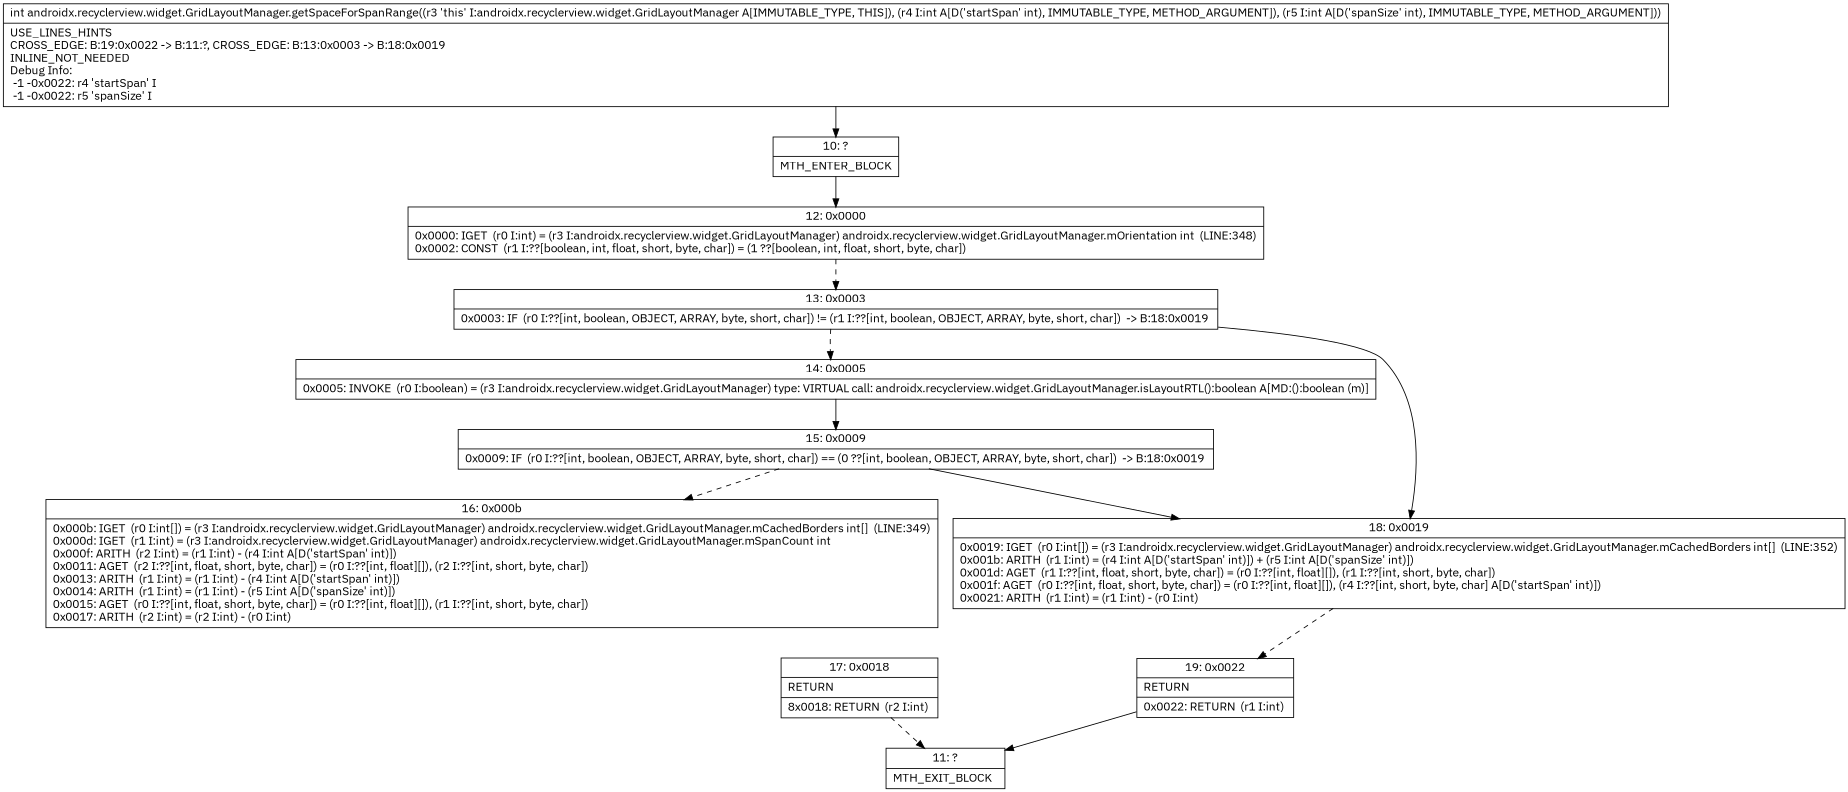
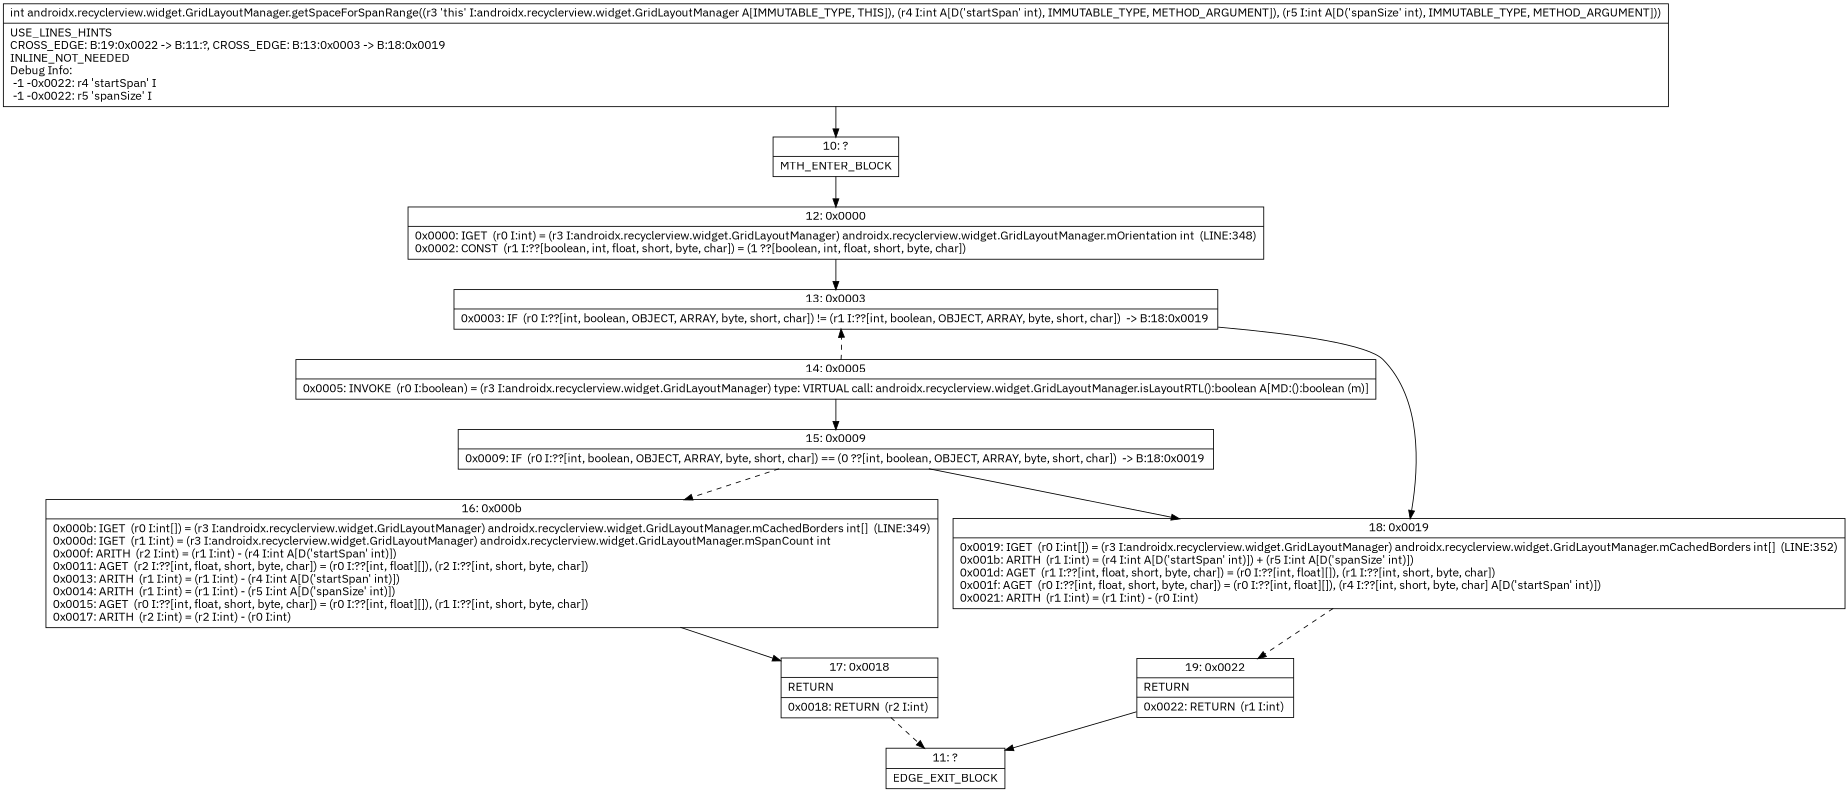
(836, 270) -> (836, 270)
(830, 340) -> (842, 349)
none -> (727, 643)
(859, 707) -> (859, 707)
(943, 778) -> (945, 778)
